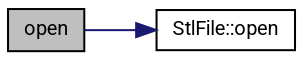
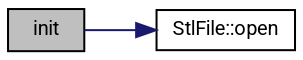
(46, 30) -> (46, 30)
